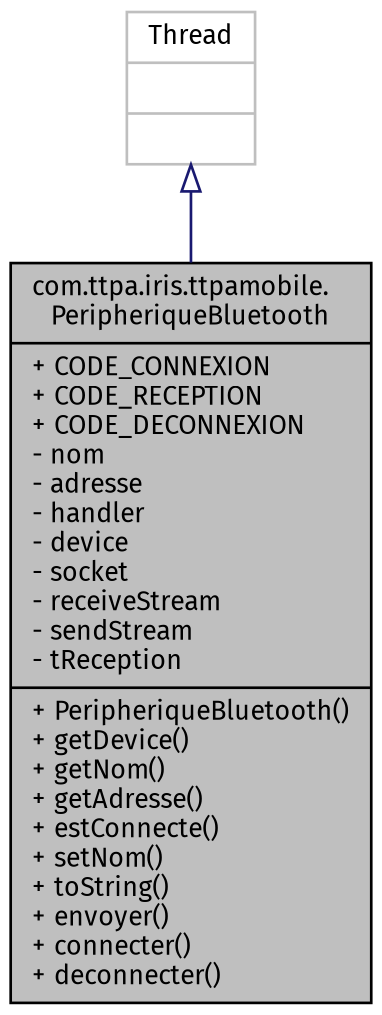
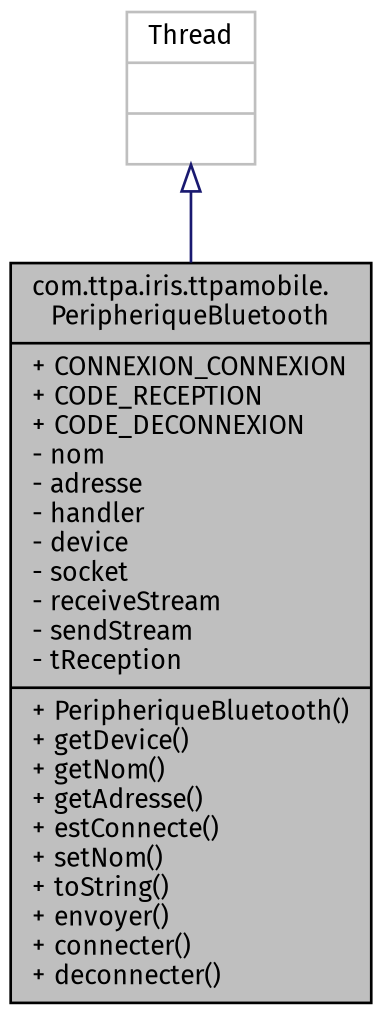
(152, 367) -> (190, 367)
